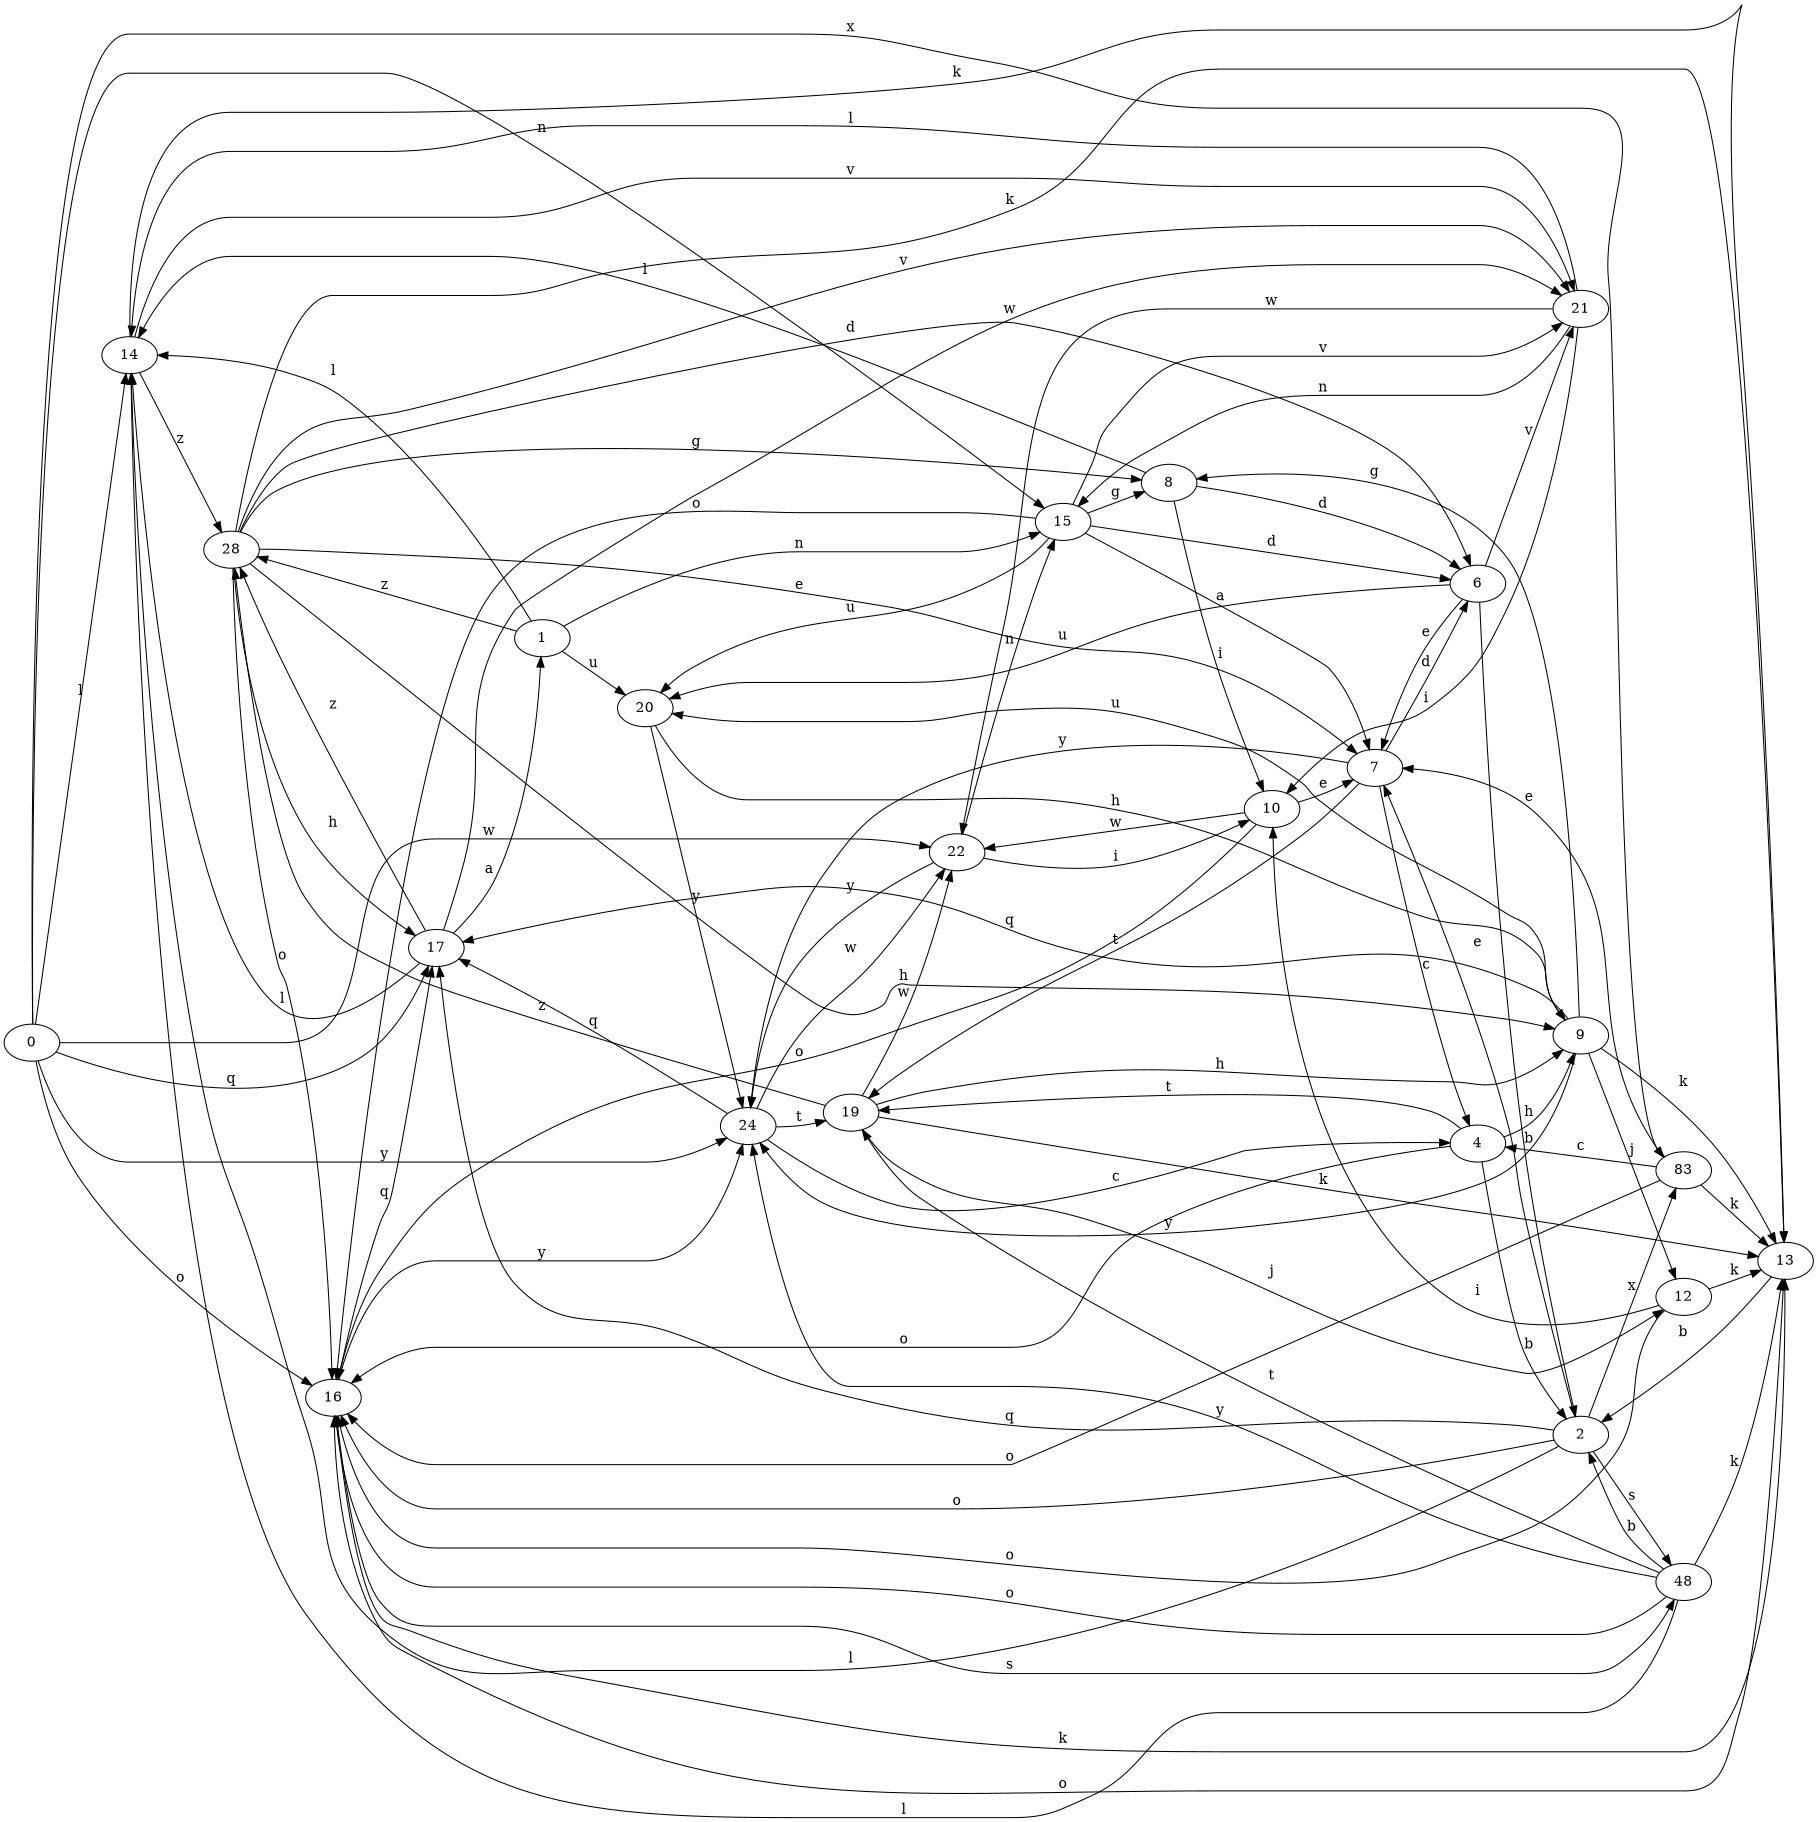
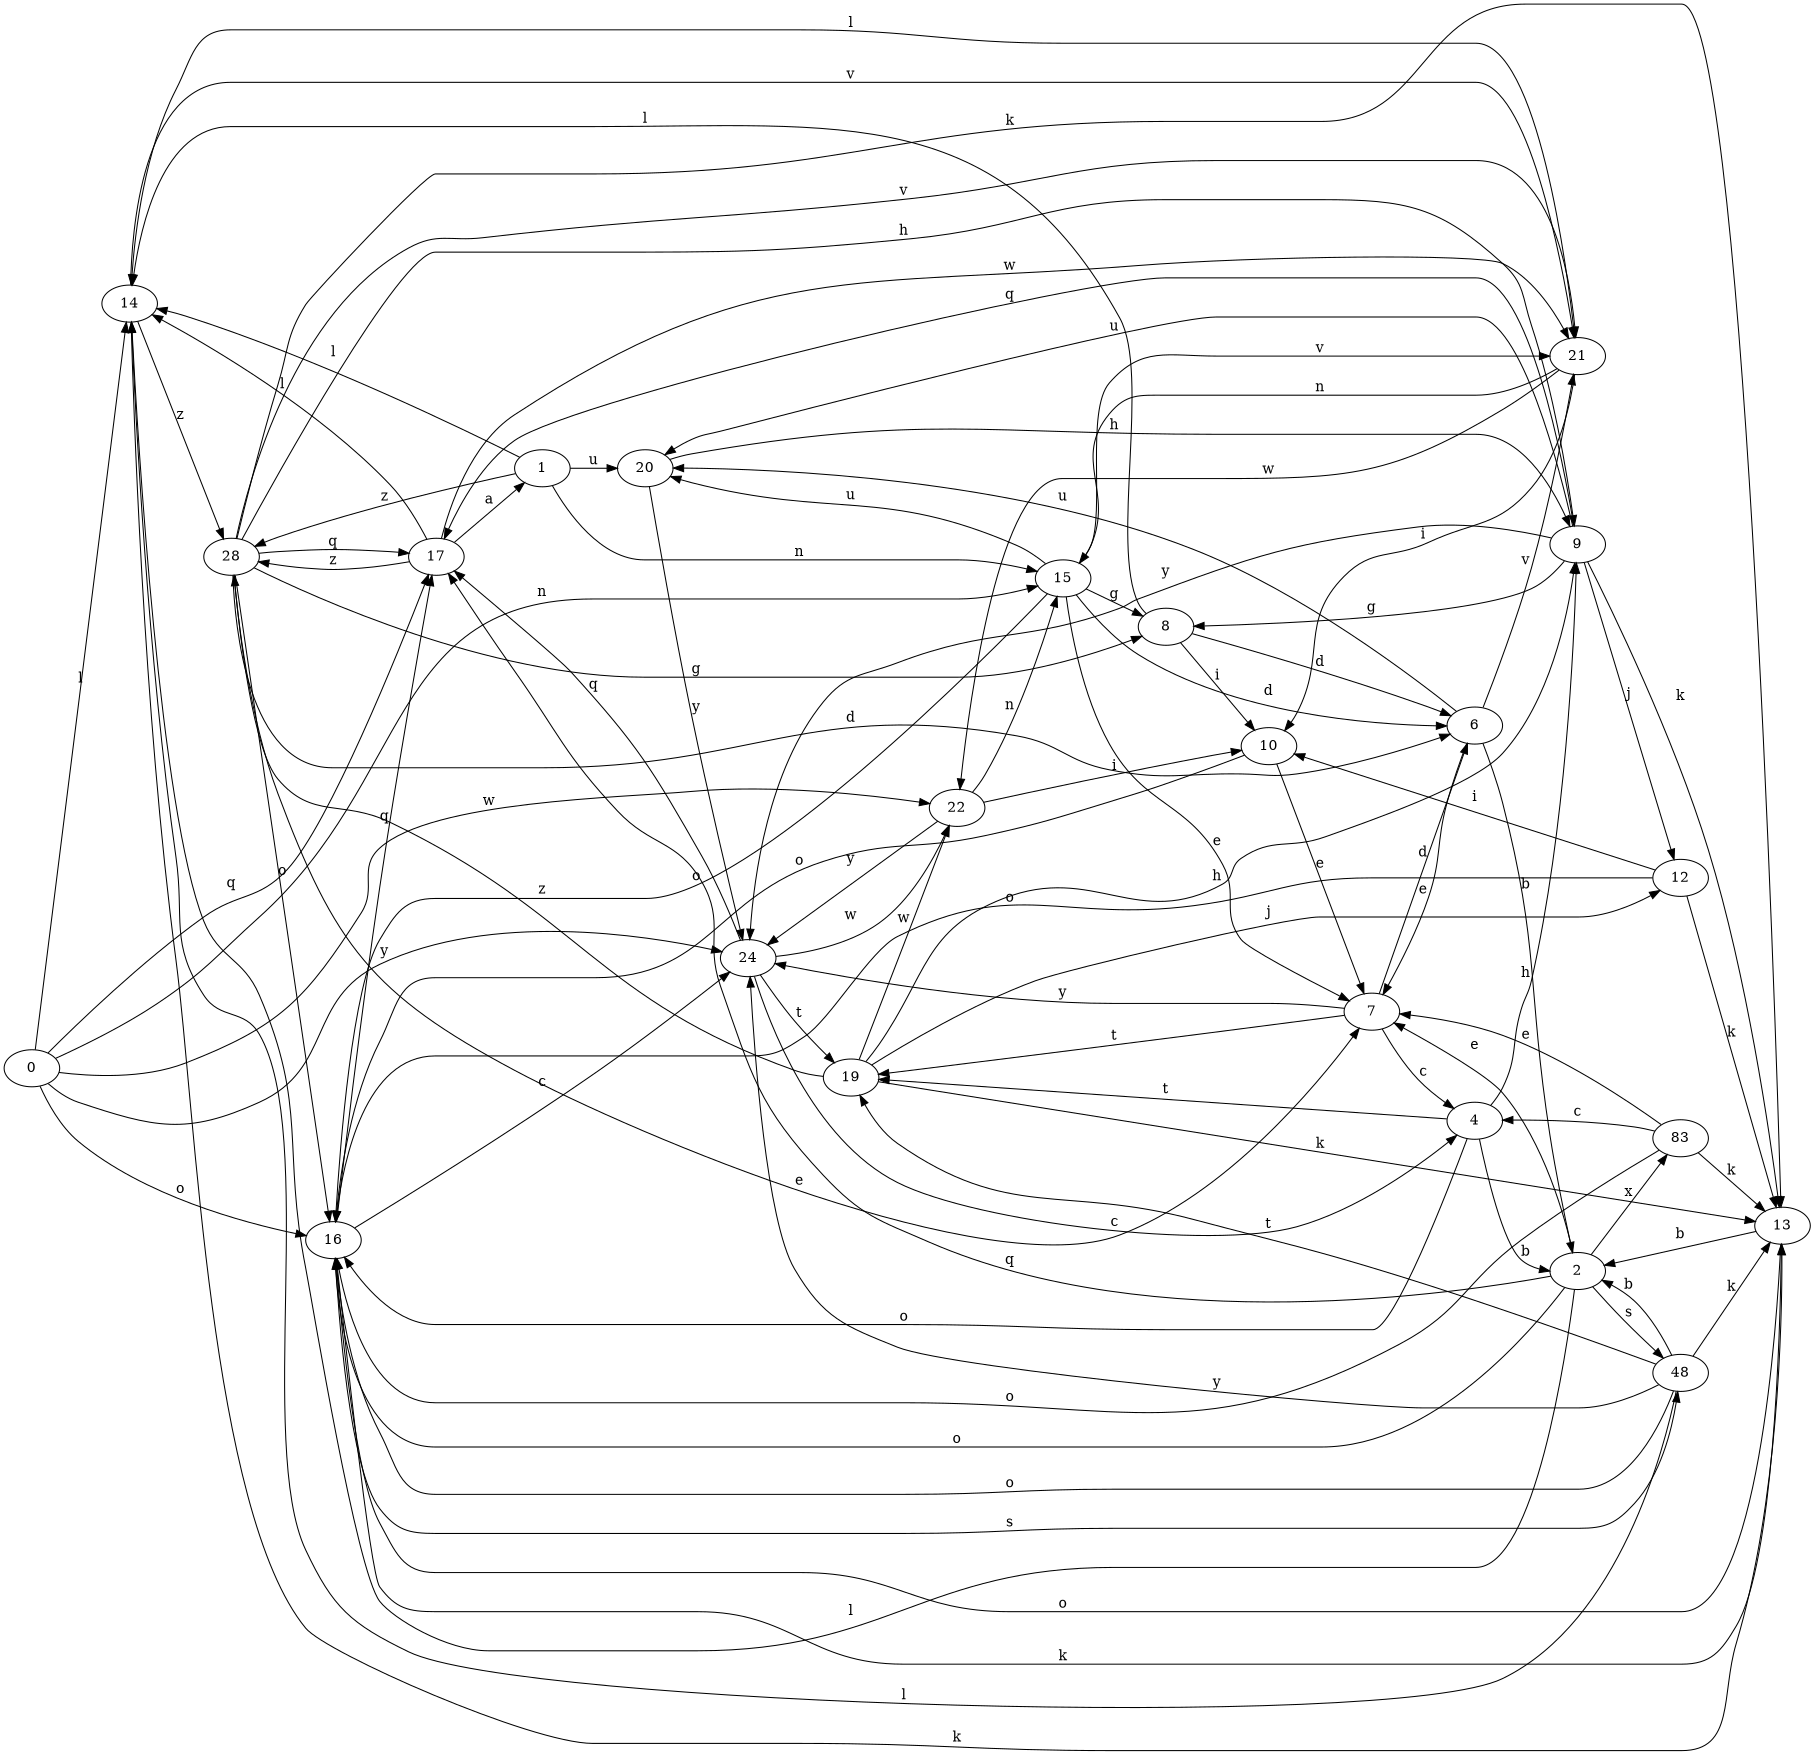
(890, 42) -> none
(1221, 597) -> (1218, 841)
(333, 823) -> (333, 542)
(1120, 830) -> none
(542, 1253) -> (542, 1082)
